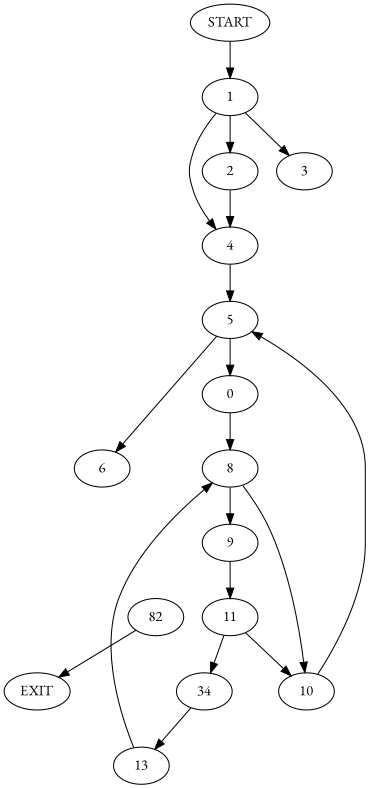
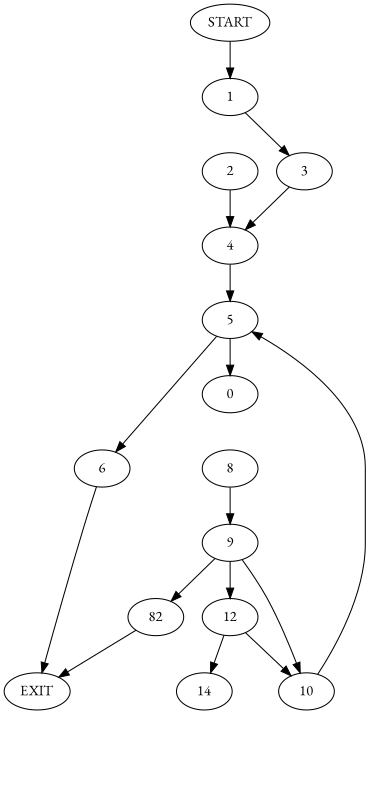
(230, 129) -> none
(190, 166) -> (271, 205)
(230, 426) -> none
(285, 570) -> (273, 610)
none -> (70, 574)
none -> (197, 576)
(230, 617) -> (230, 617)
(204, 691) -> (204, 691)
(141, 766) -> none
